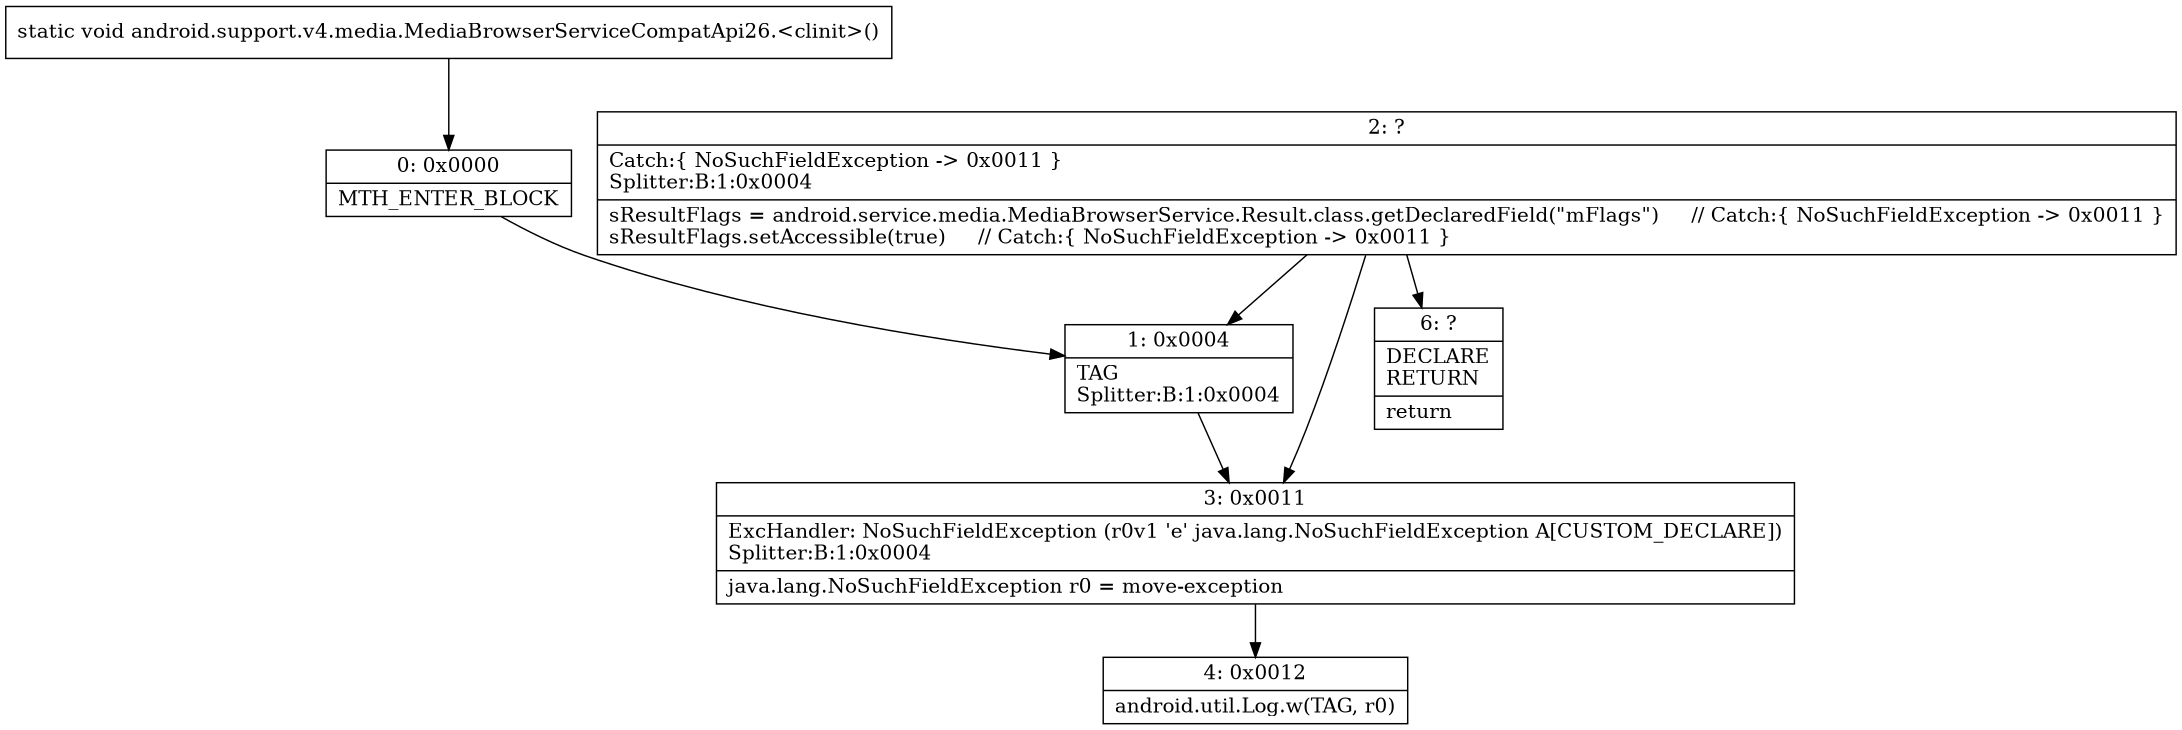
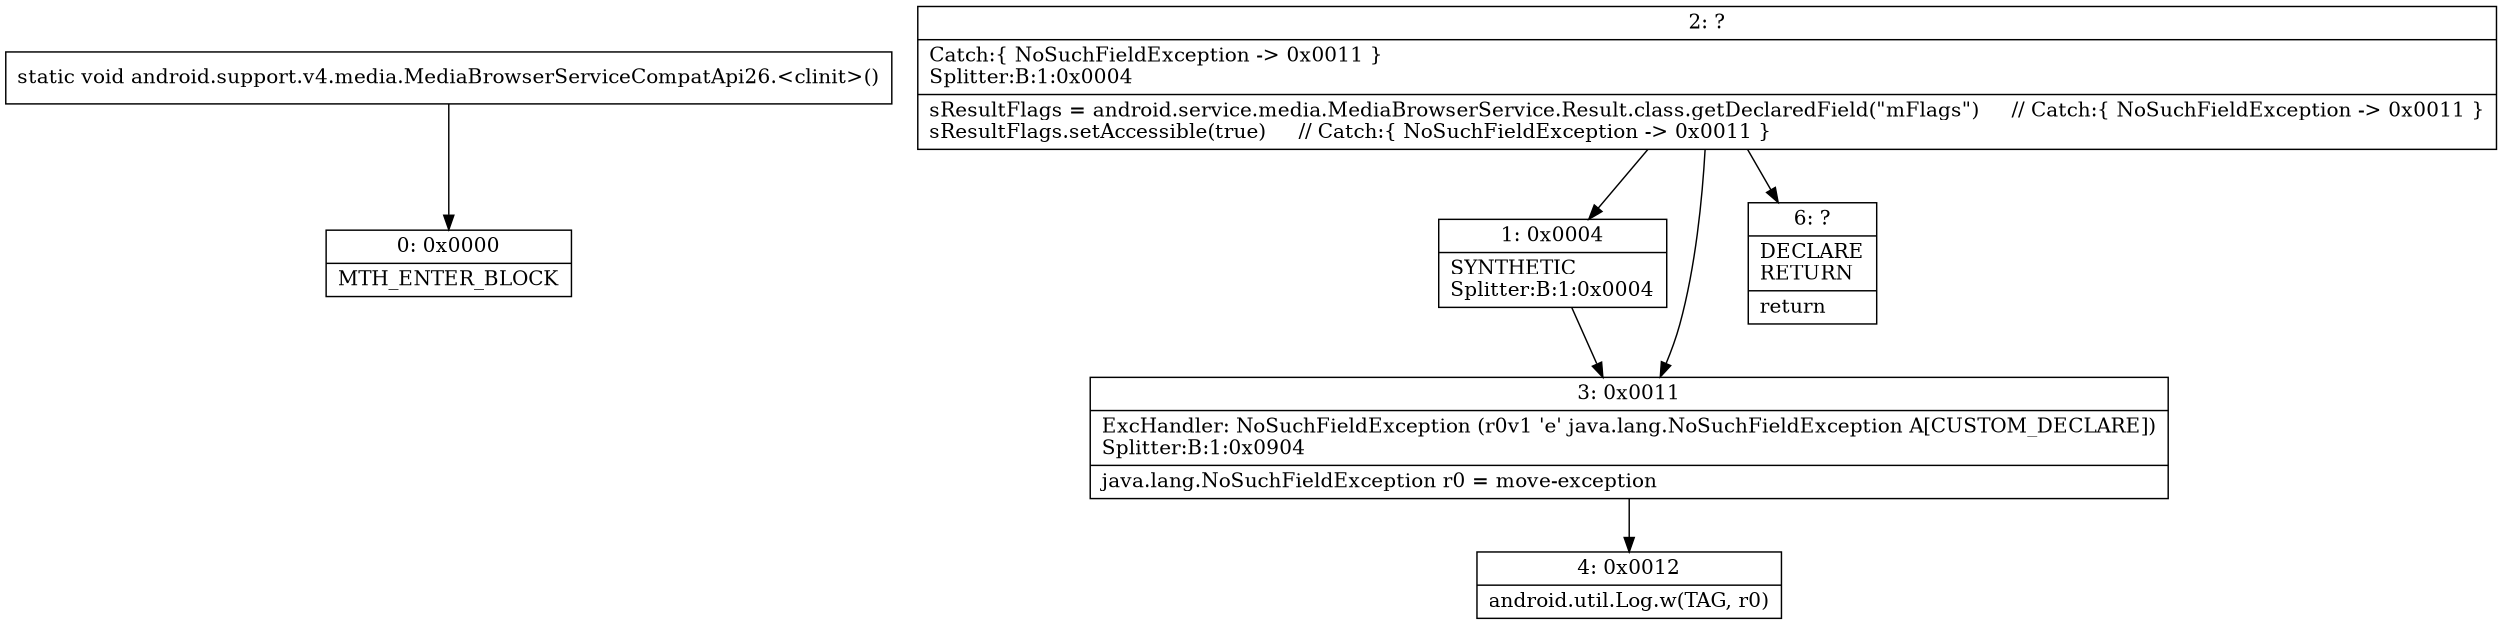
(770, 307) -> none
(1098, 374) -> (1514, 268)
(830, 553) -> (1204, 448)
